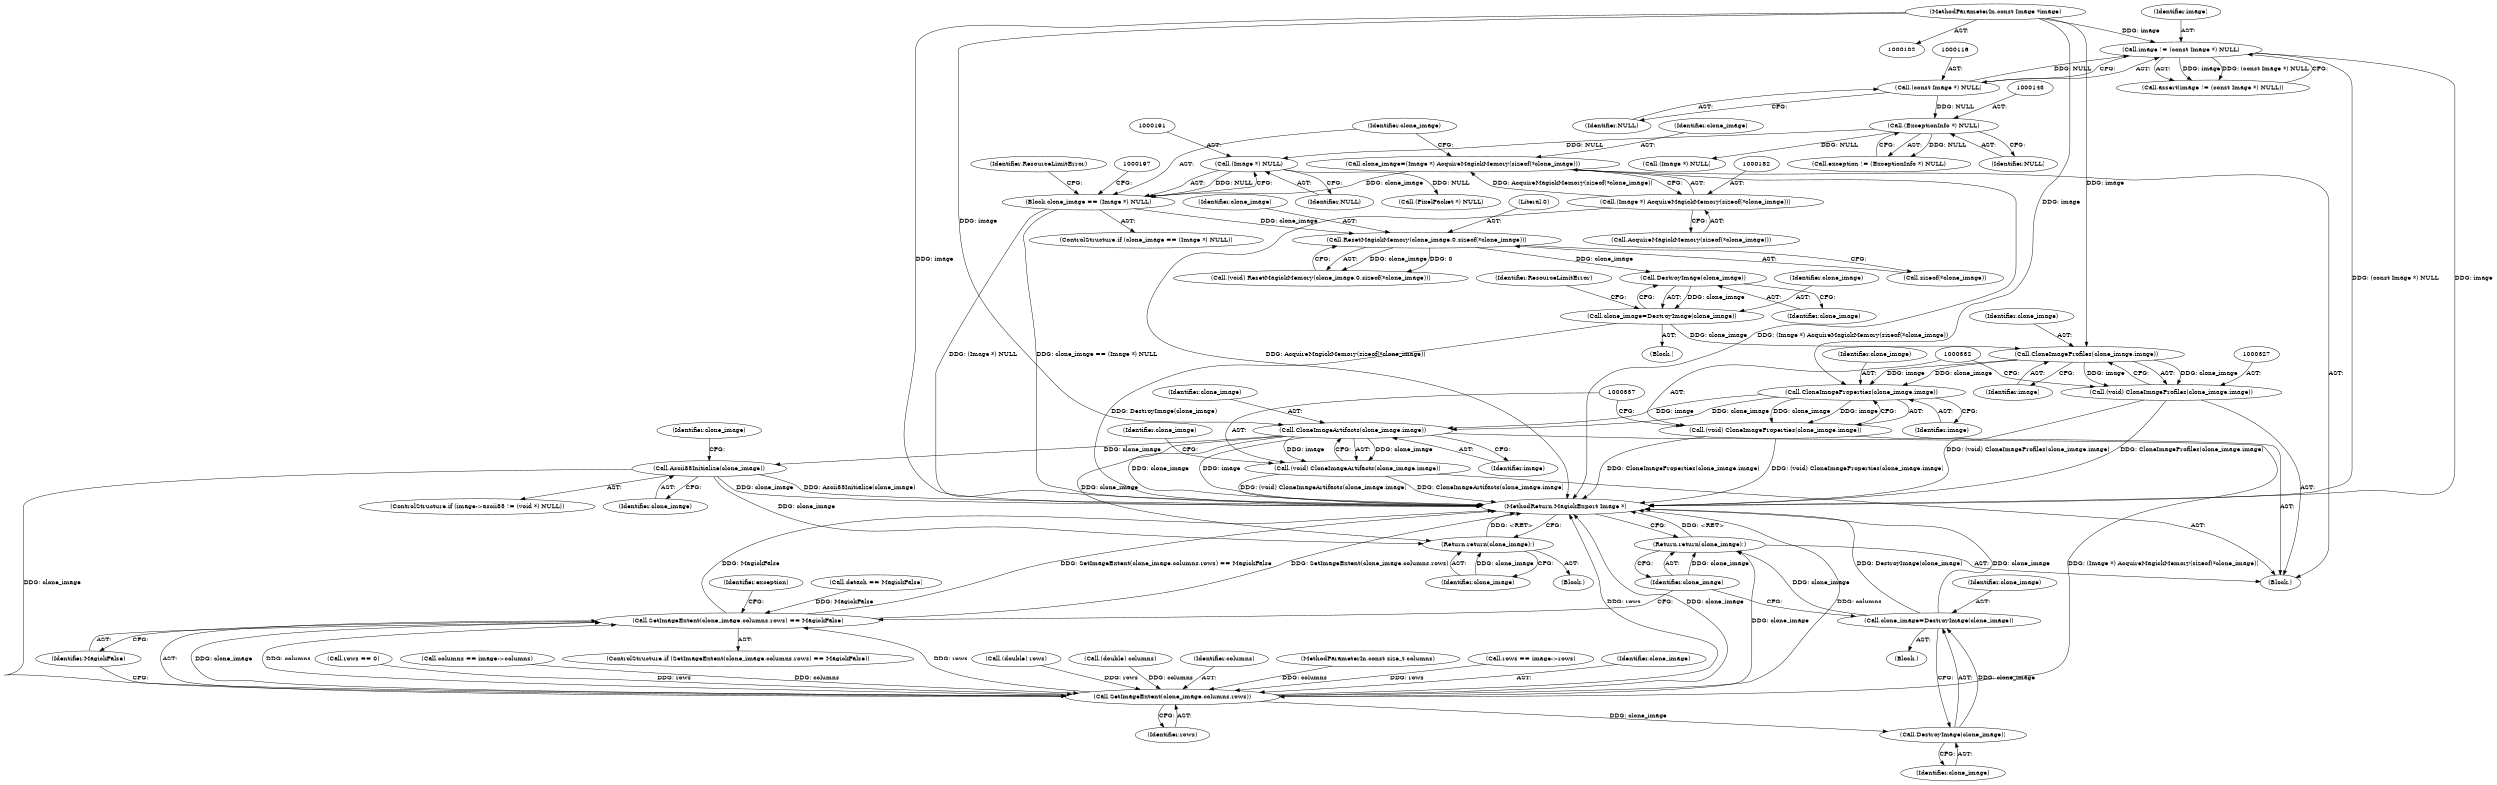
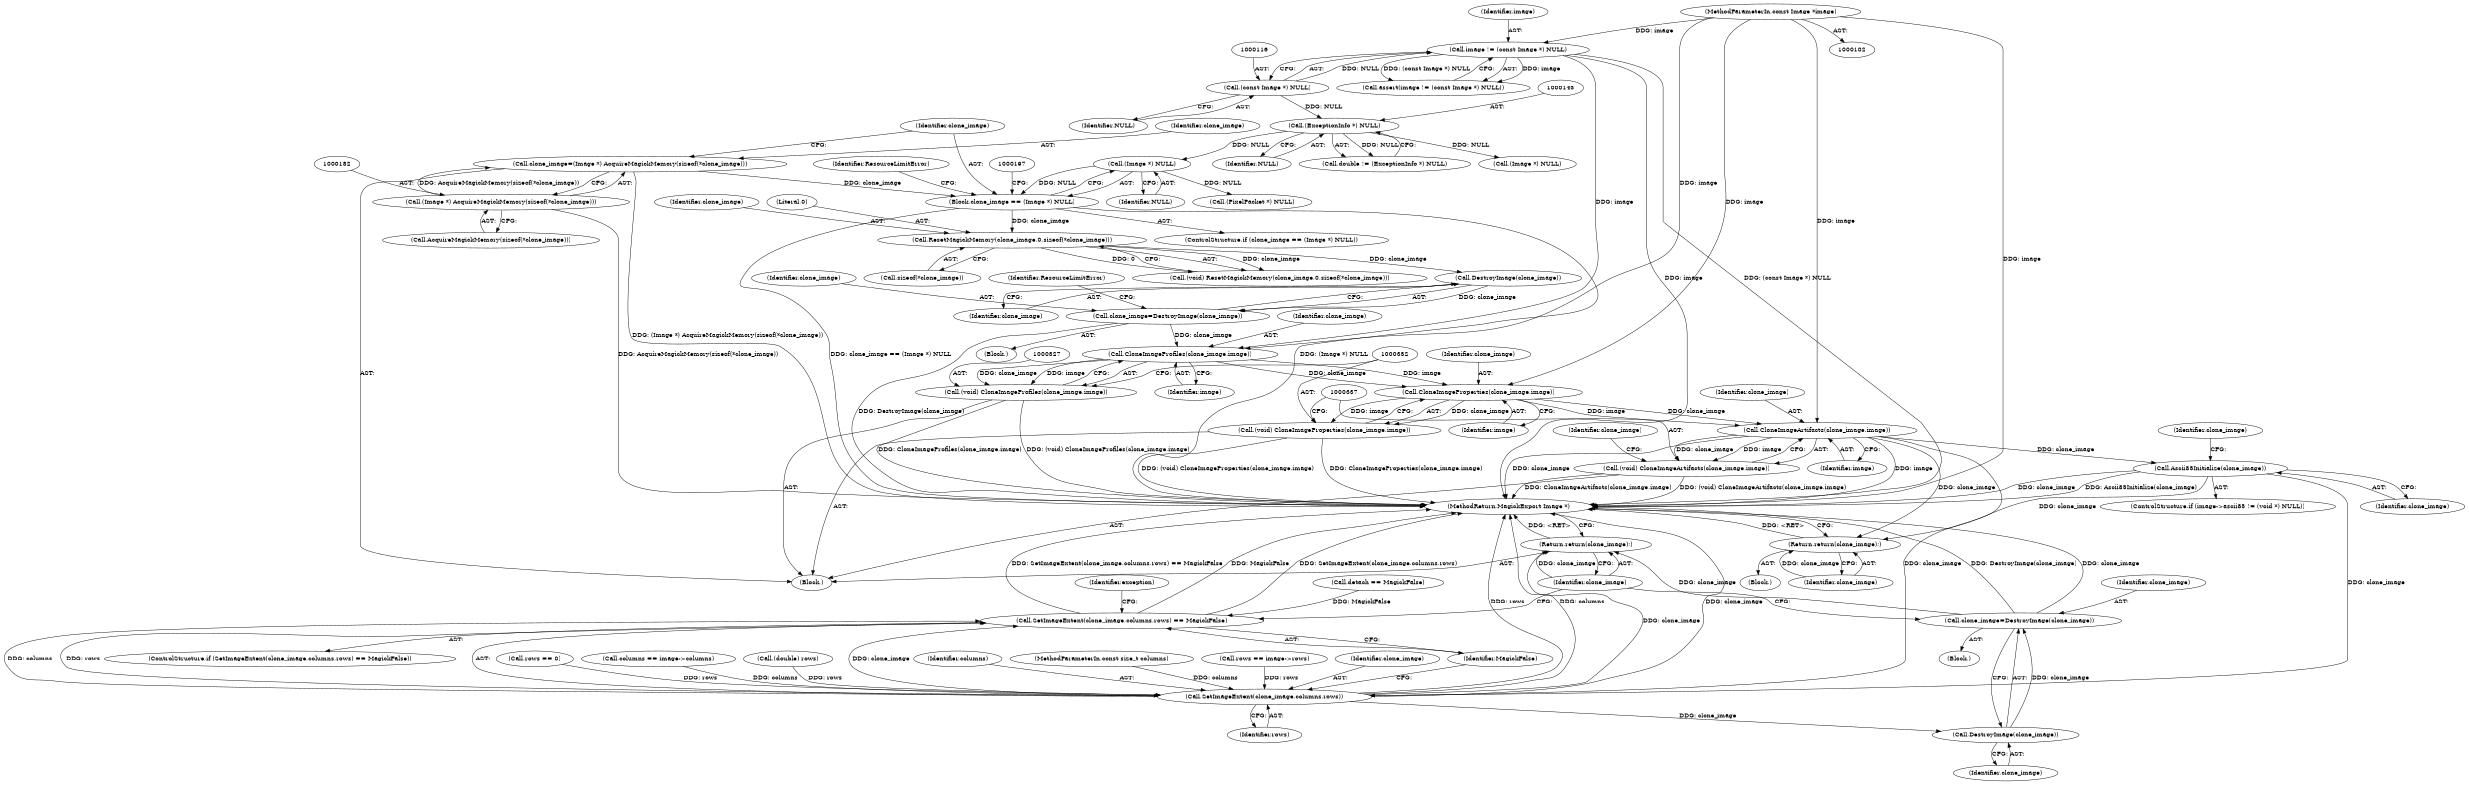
(1152, 126) -> none
(1879, 164) -> (1385, 164)
none -> (1540, 304)
(2163, 564) -> (1933, 564)
(1120, 659) -> none
